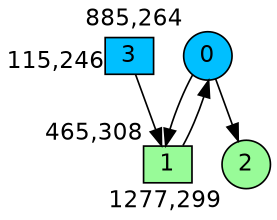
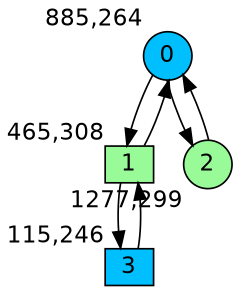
none -> (201, 115)
none -> (118, 207)
